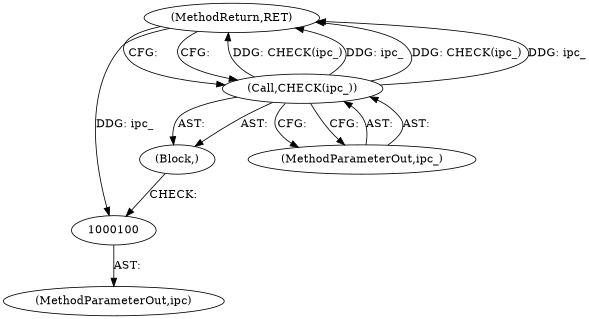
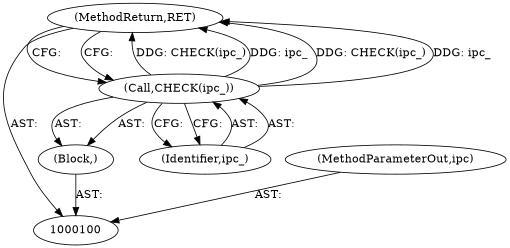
(125, 124) -> (26, 124)
(362, 160) -> (205, 160)
(176, 195) -> (91, 195)
(114, 262) -> (230, 196)
